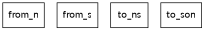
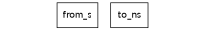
(24, 15) -> none
(181, 15) -> none
